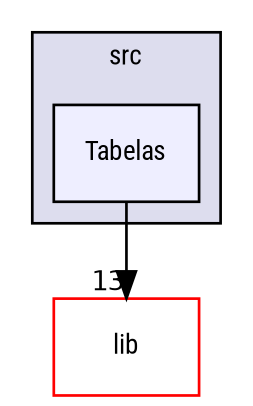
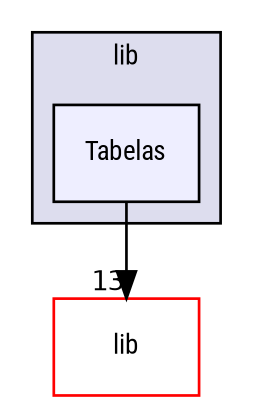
(126, 58) -> (126, 58)
